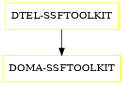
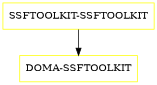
(62, 16) -> (79, 16)
